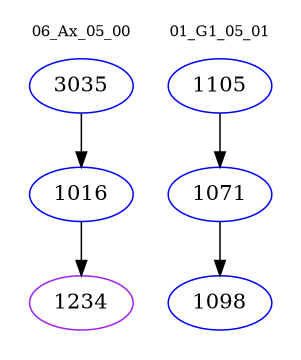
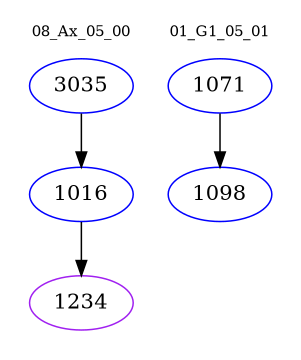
(81, 32) -> (81, 32)
(220, 86) -> none
